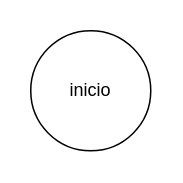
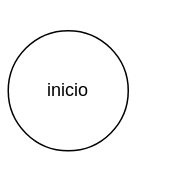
(91, 91) -> (68, 91)
